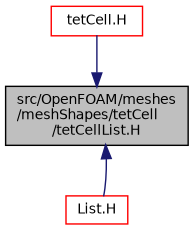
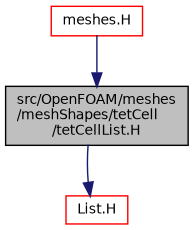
(97, 21) -> (97, 21)
(106, 178) -> (87, 164)
